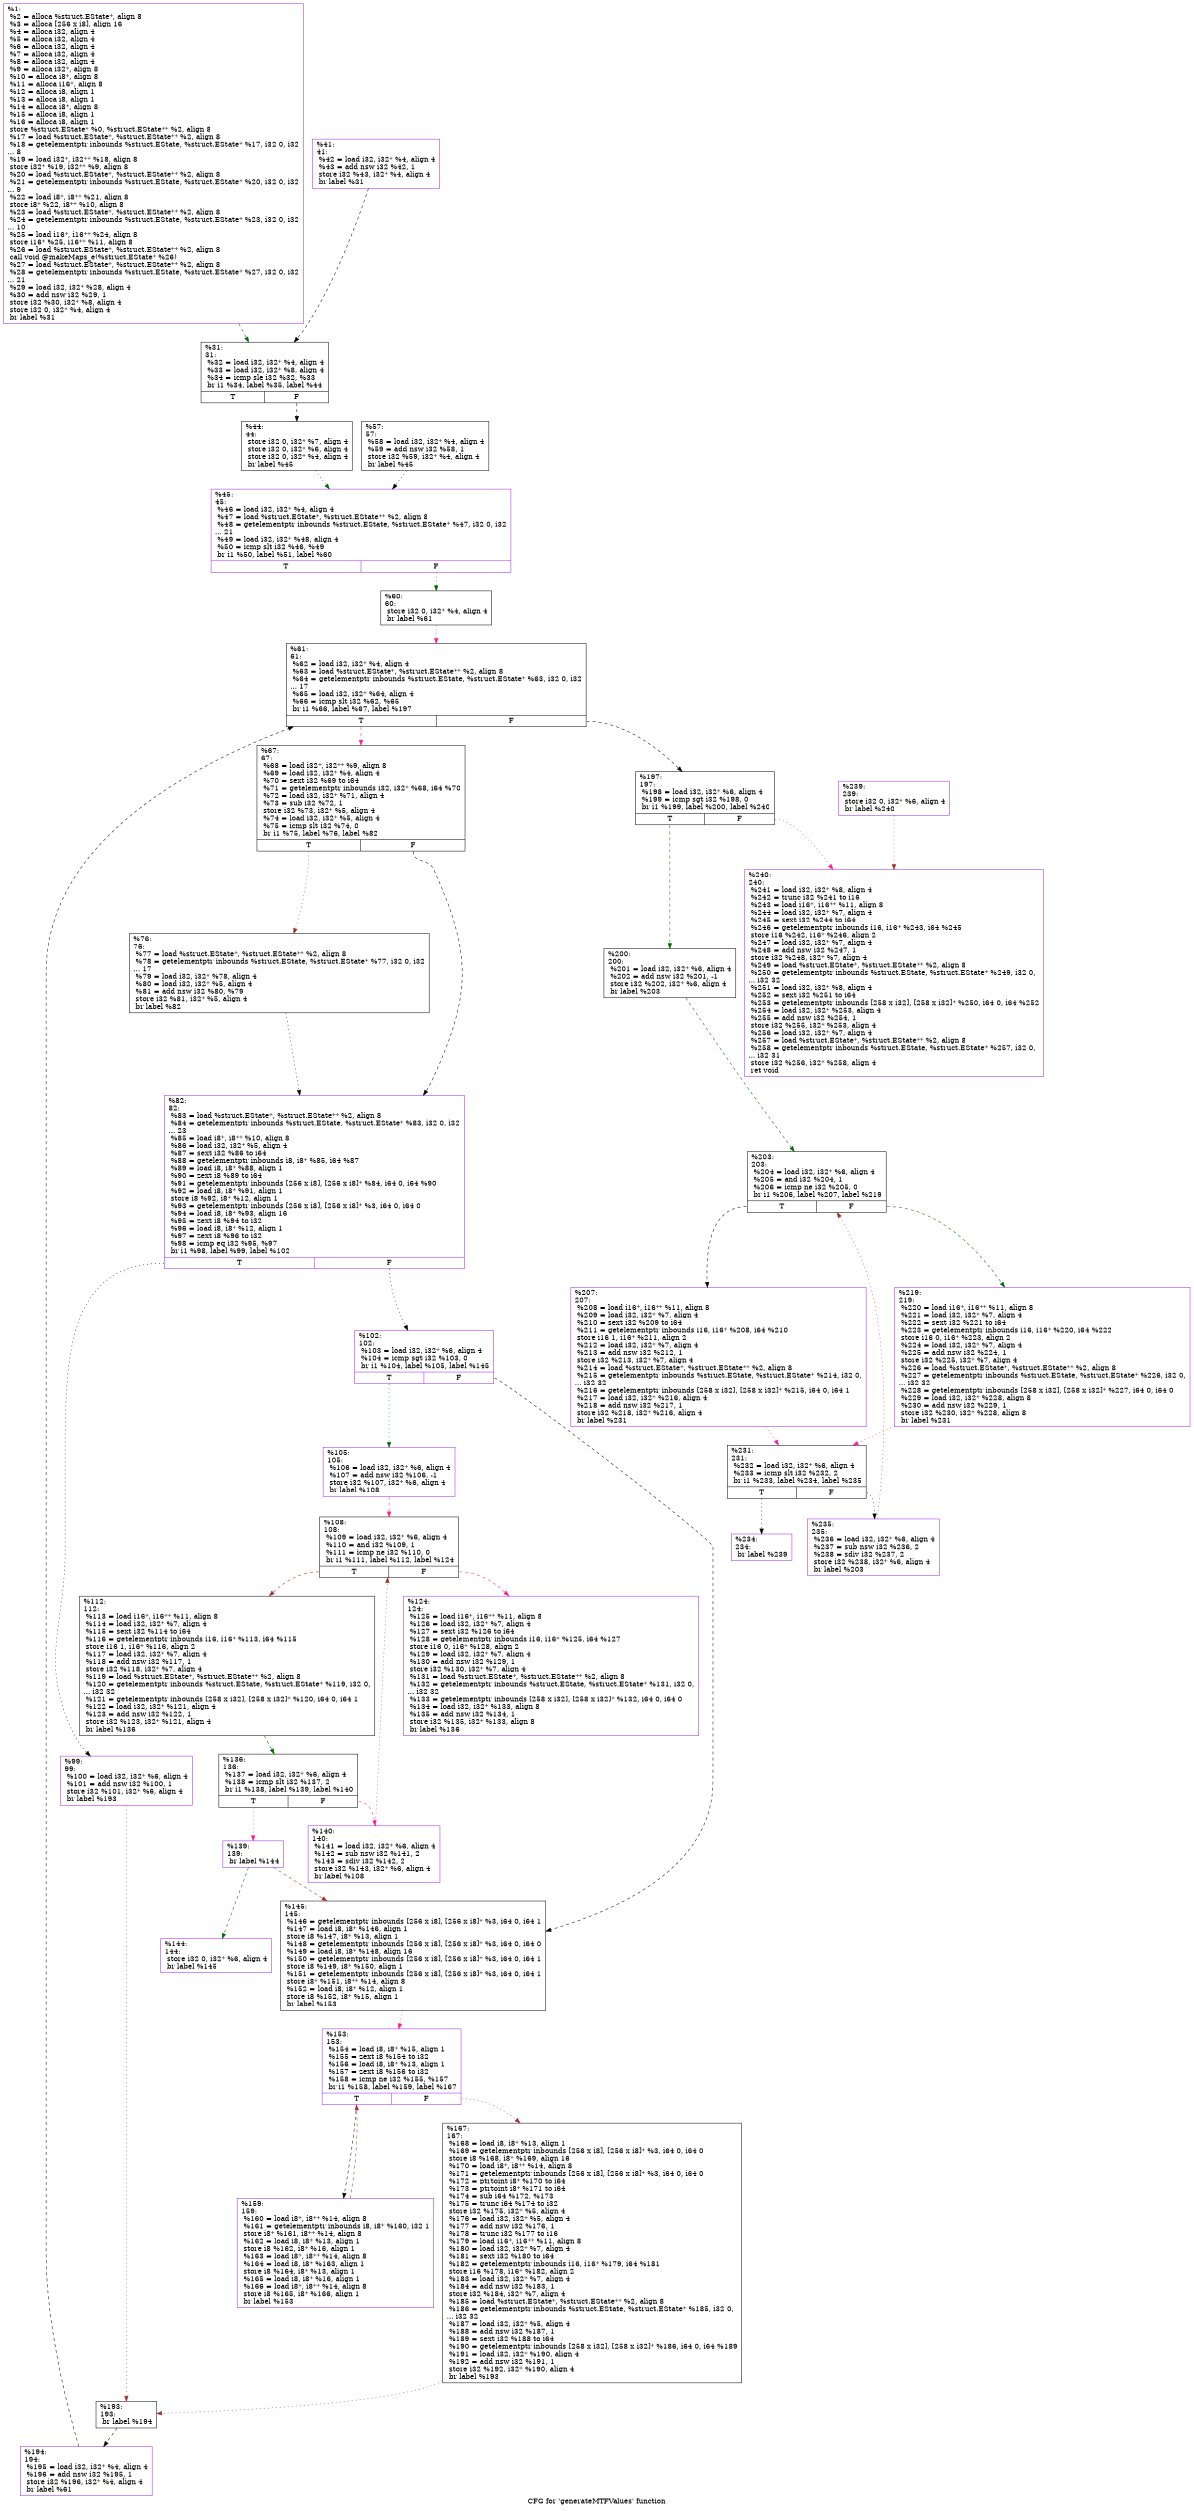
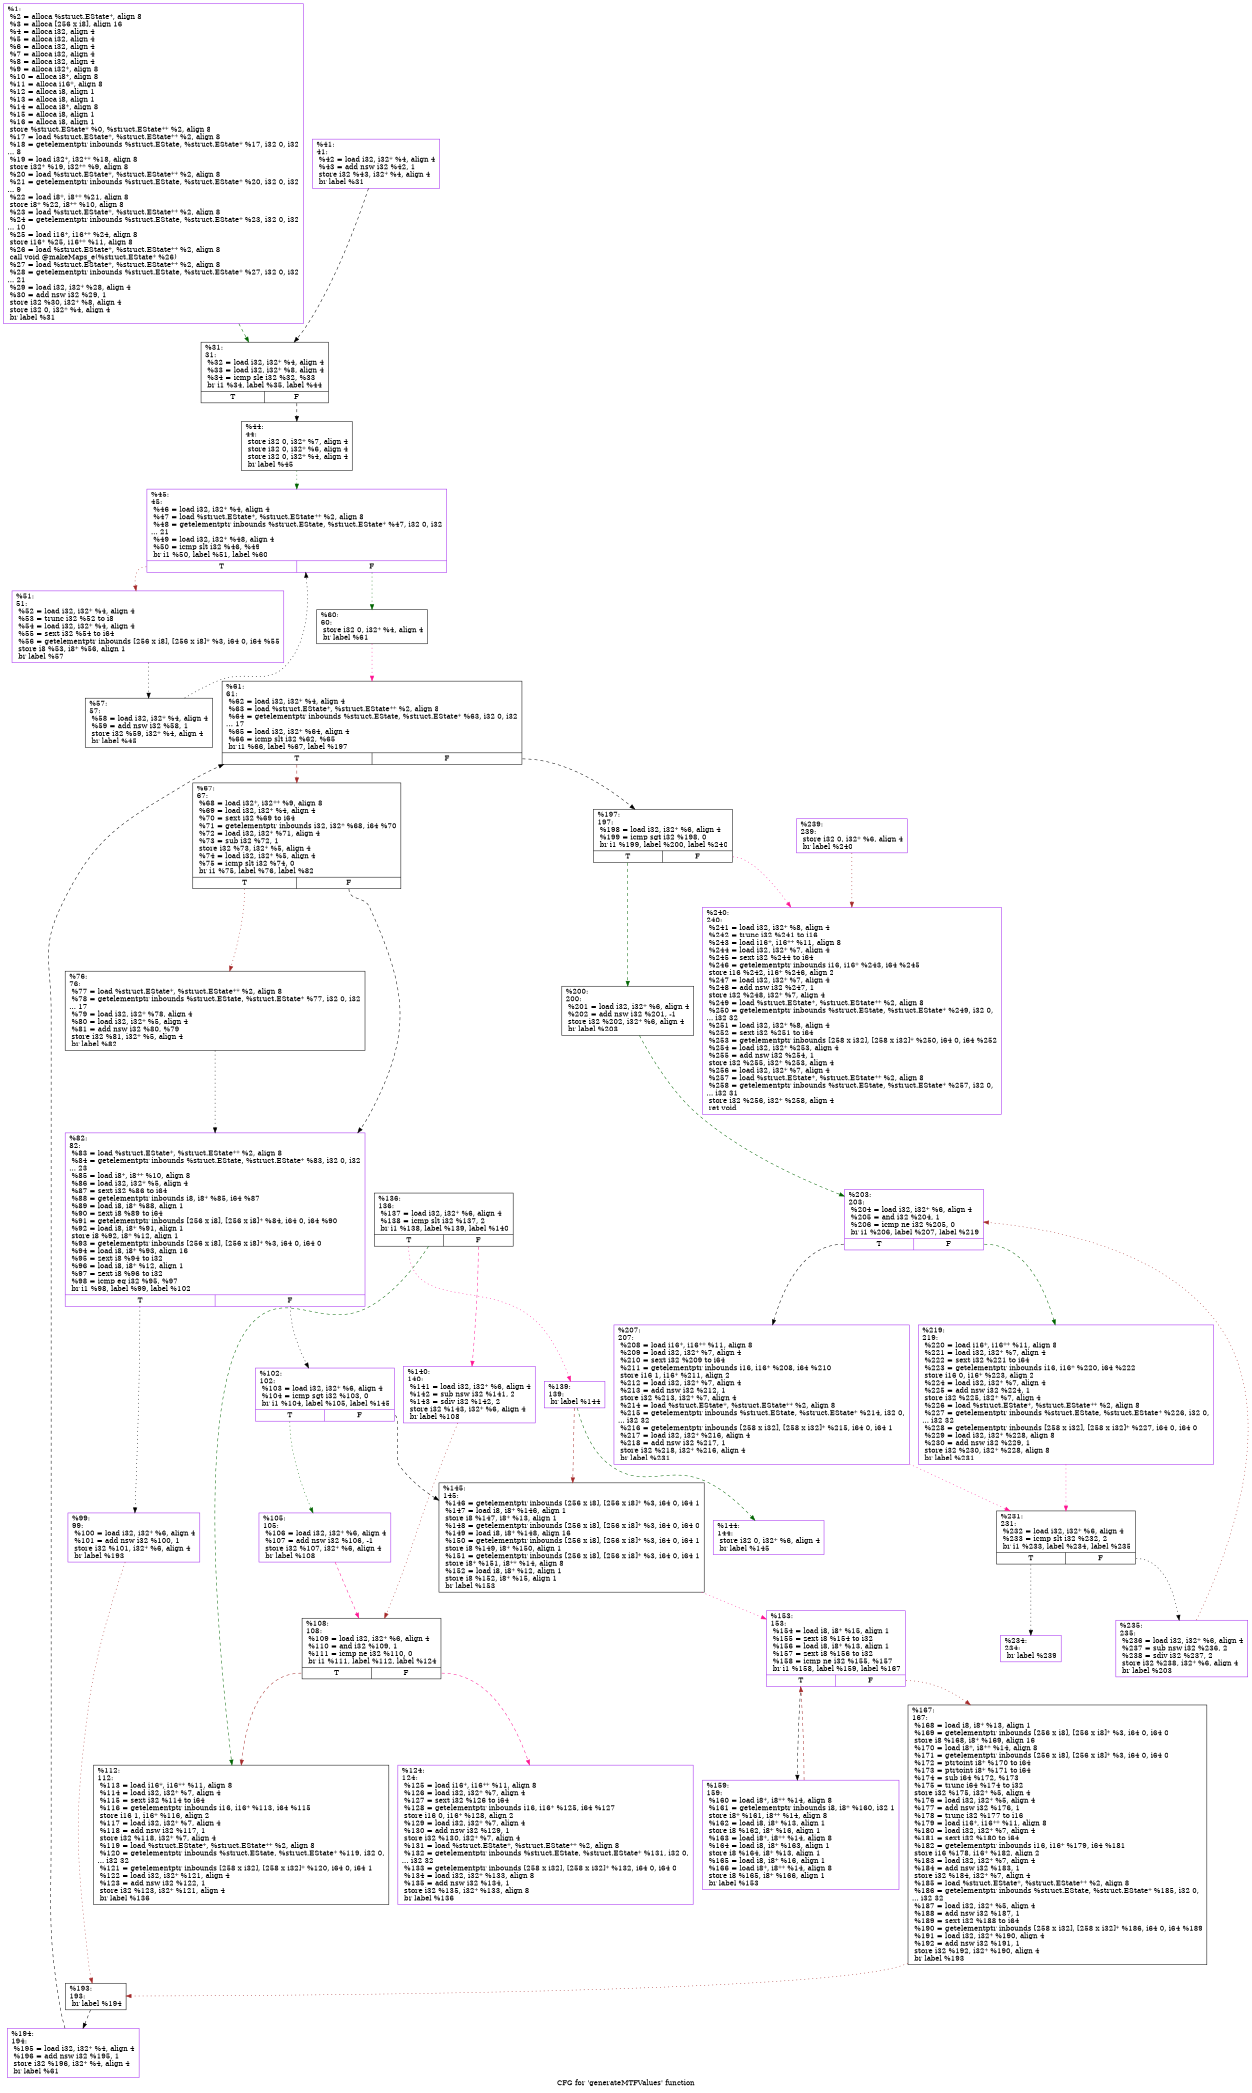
none -> (148, 627)
(361, 734) -> (297, 771)
(817, 1182) -> (914, 1220)
(268, 1743) -> (219, 1434)
